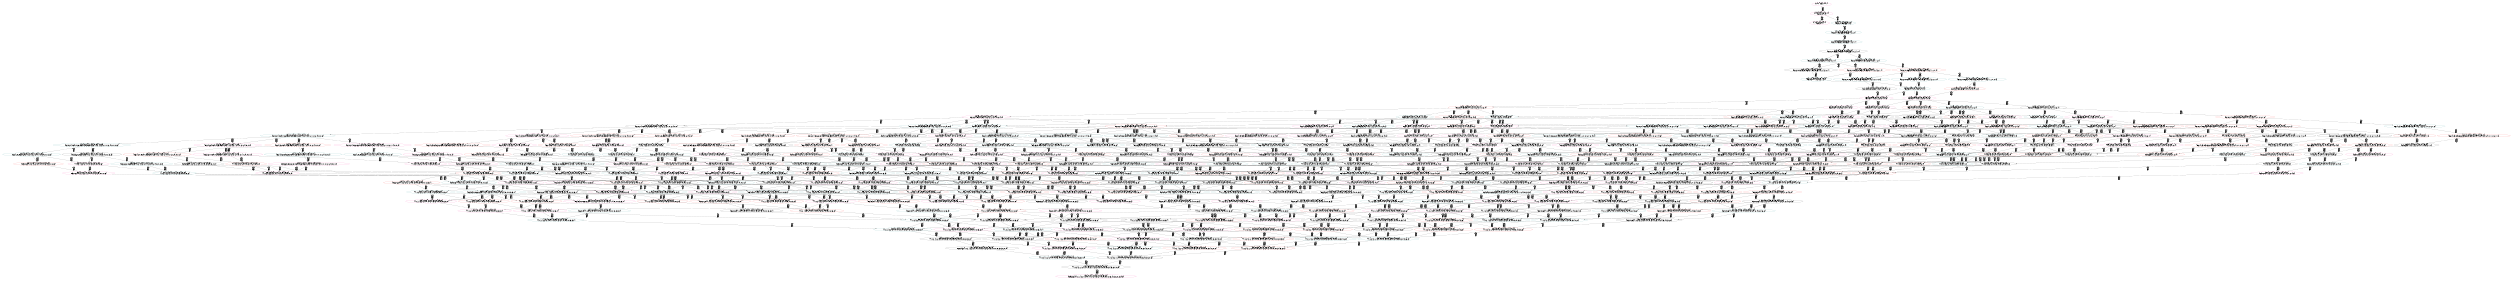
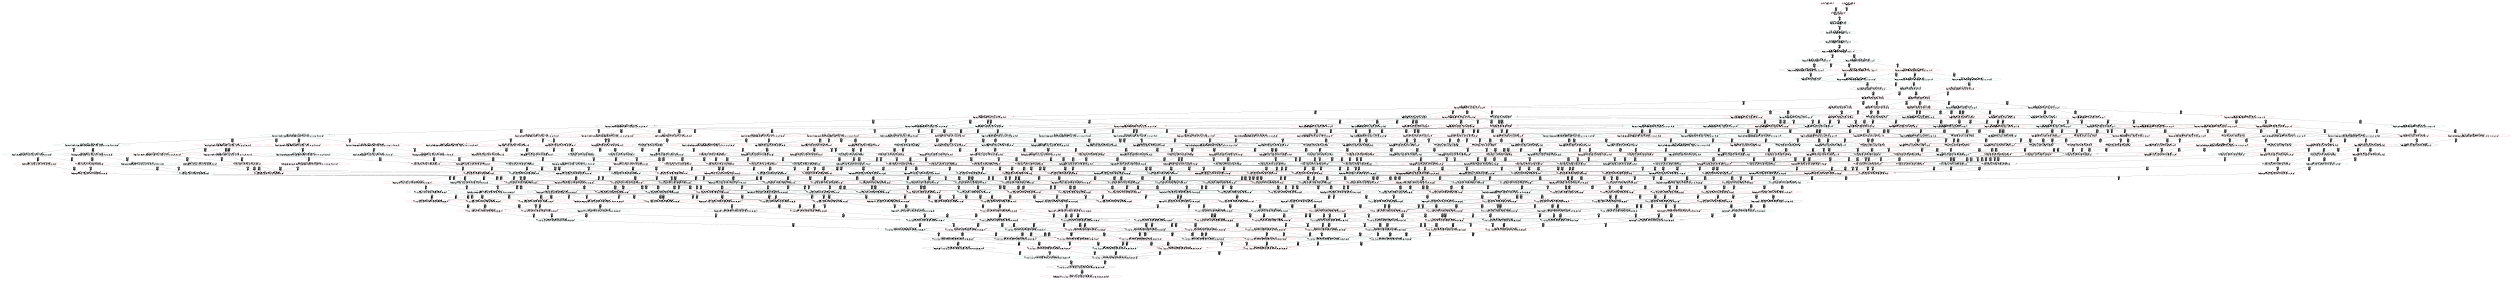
(1821, 18) -> (1844, 9)
